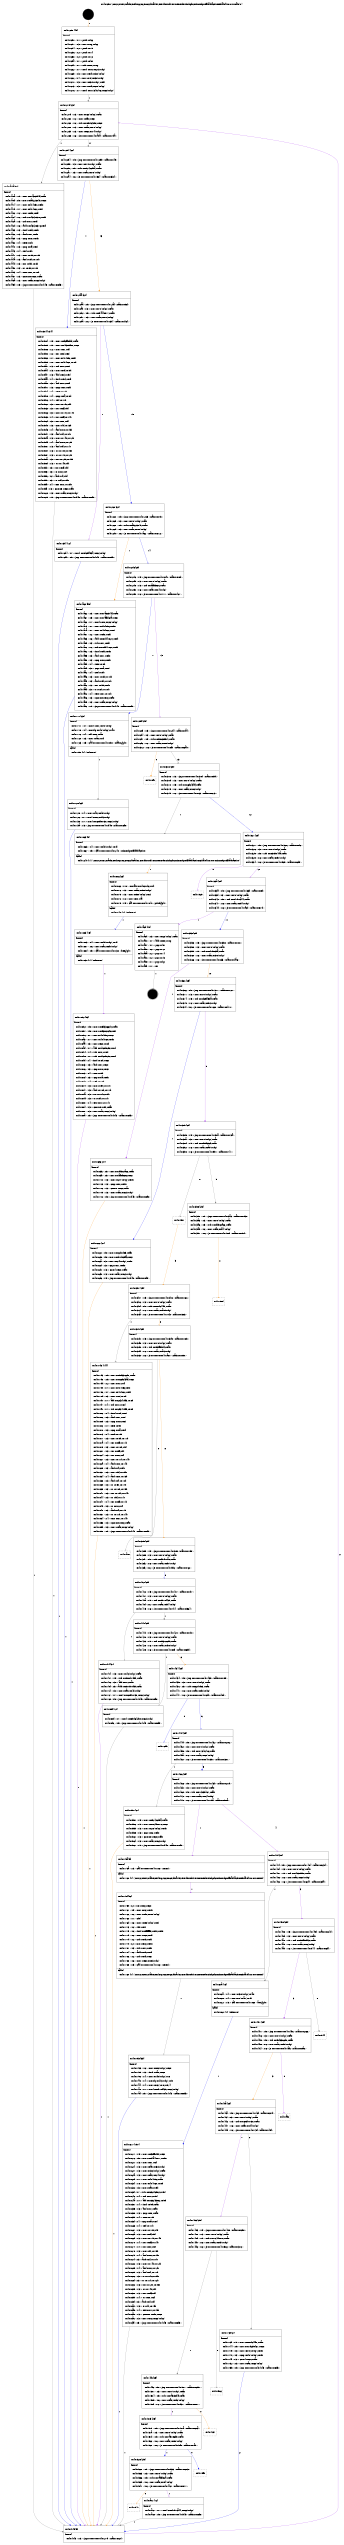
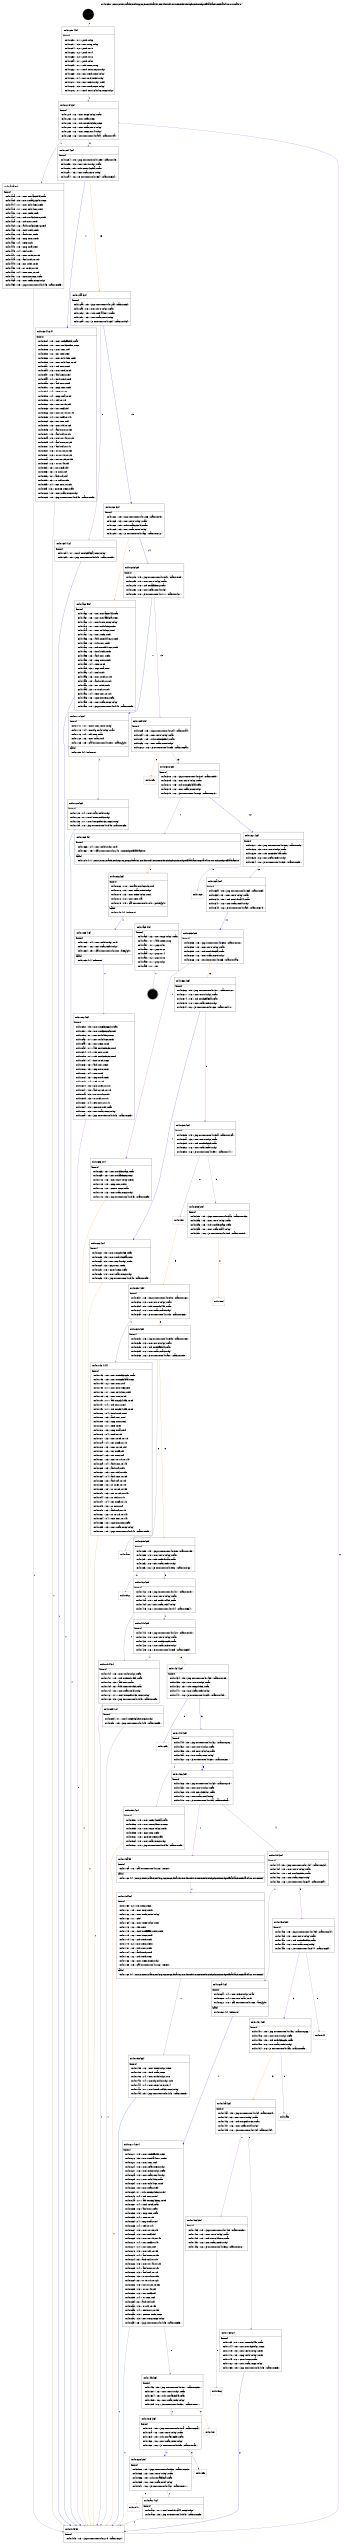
(197, 919) -> none
none -> (124, 1596)
(165, 1680) -> (149, 1657)
(195, 2312) -> (167, 2350)
